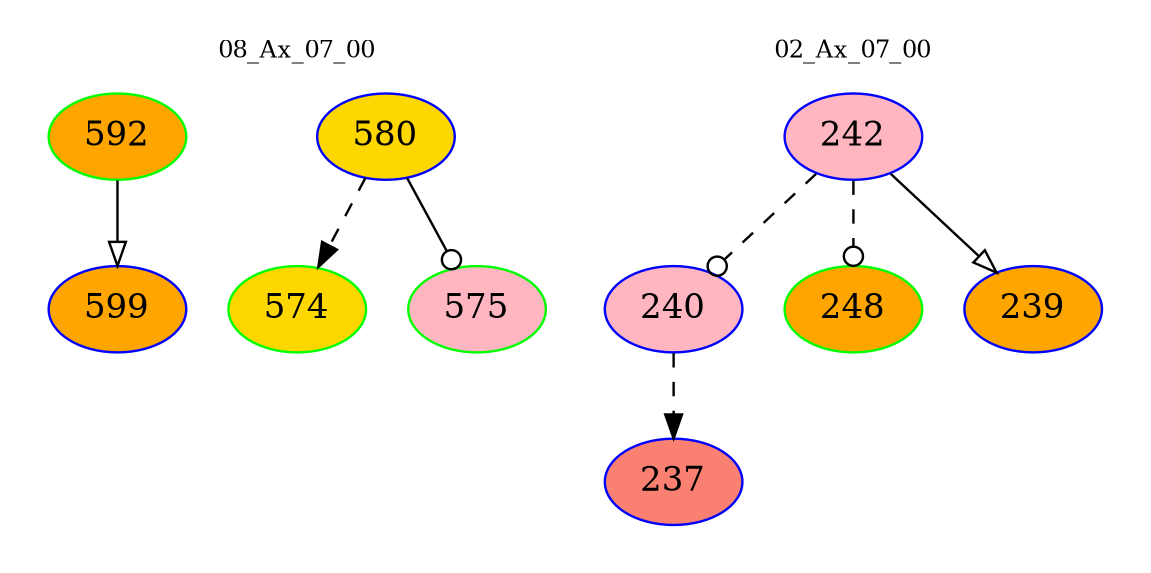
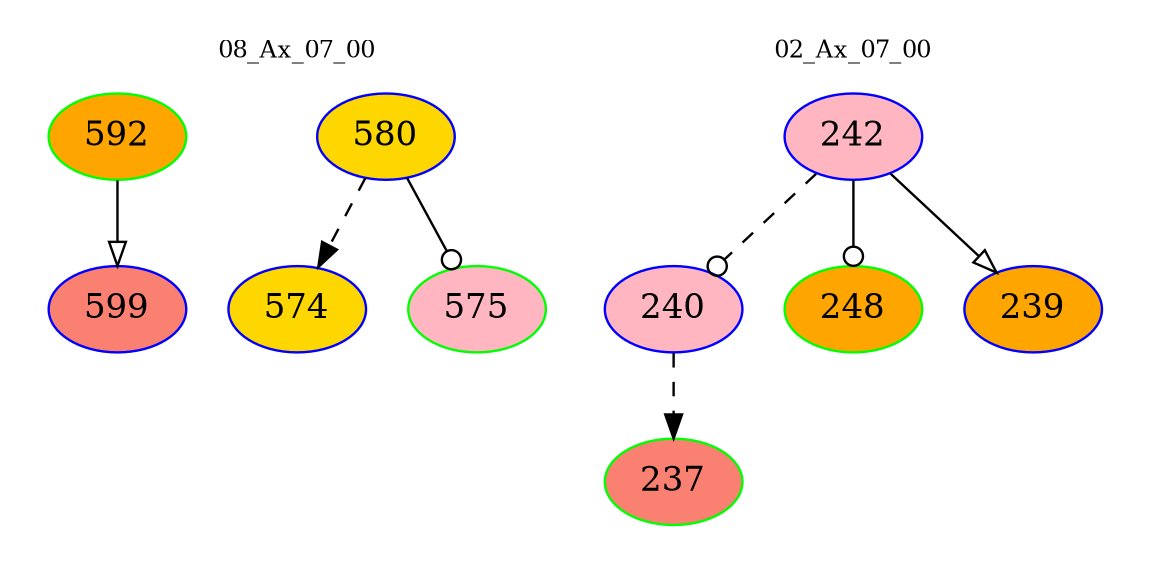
(853, 214) -> (853, 214)
(117, 309) -> (117, 309)
(297, 309) -> (297, 309)
(674, 482) -> (674, 482)
